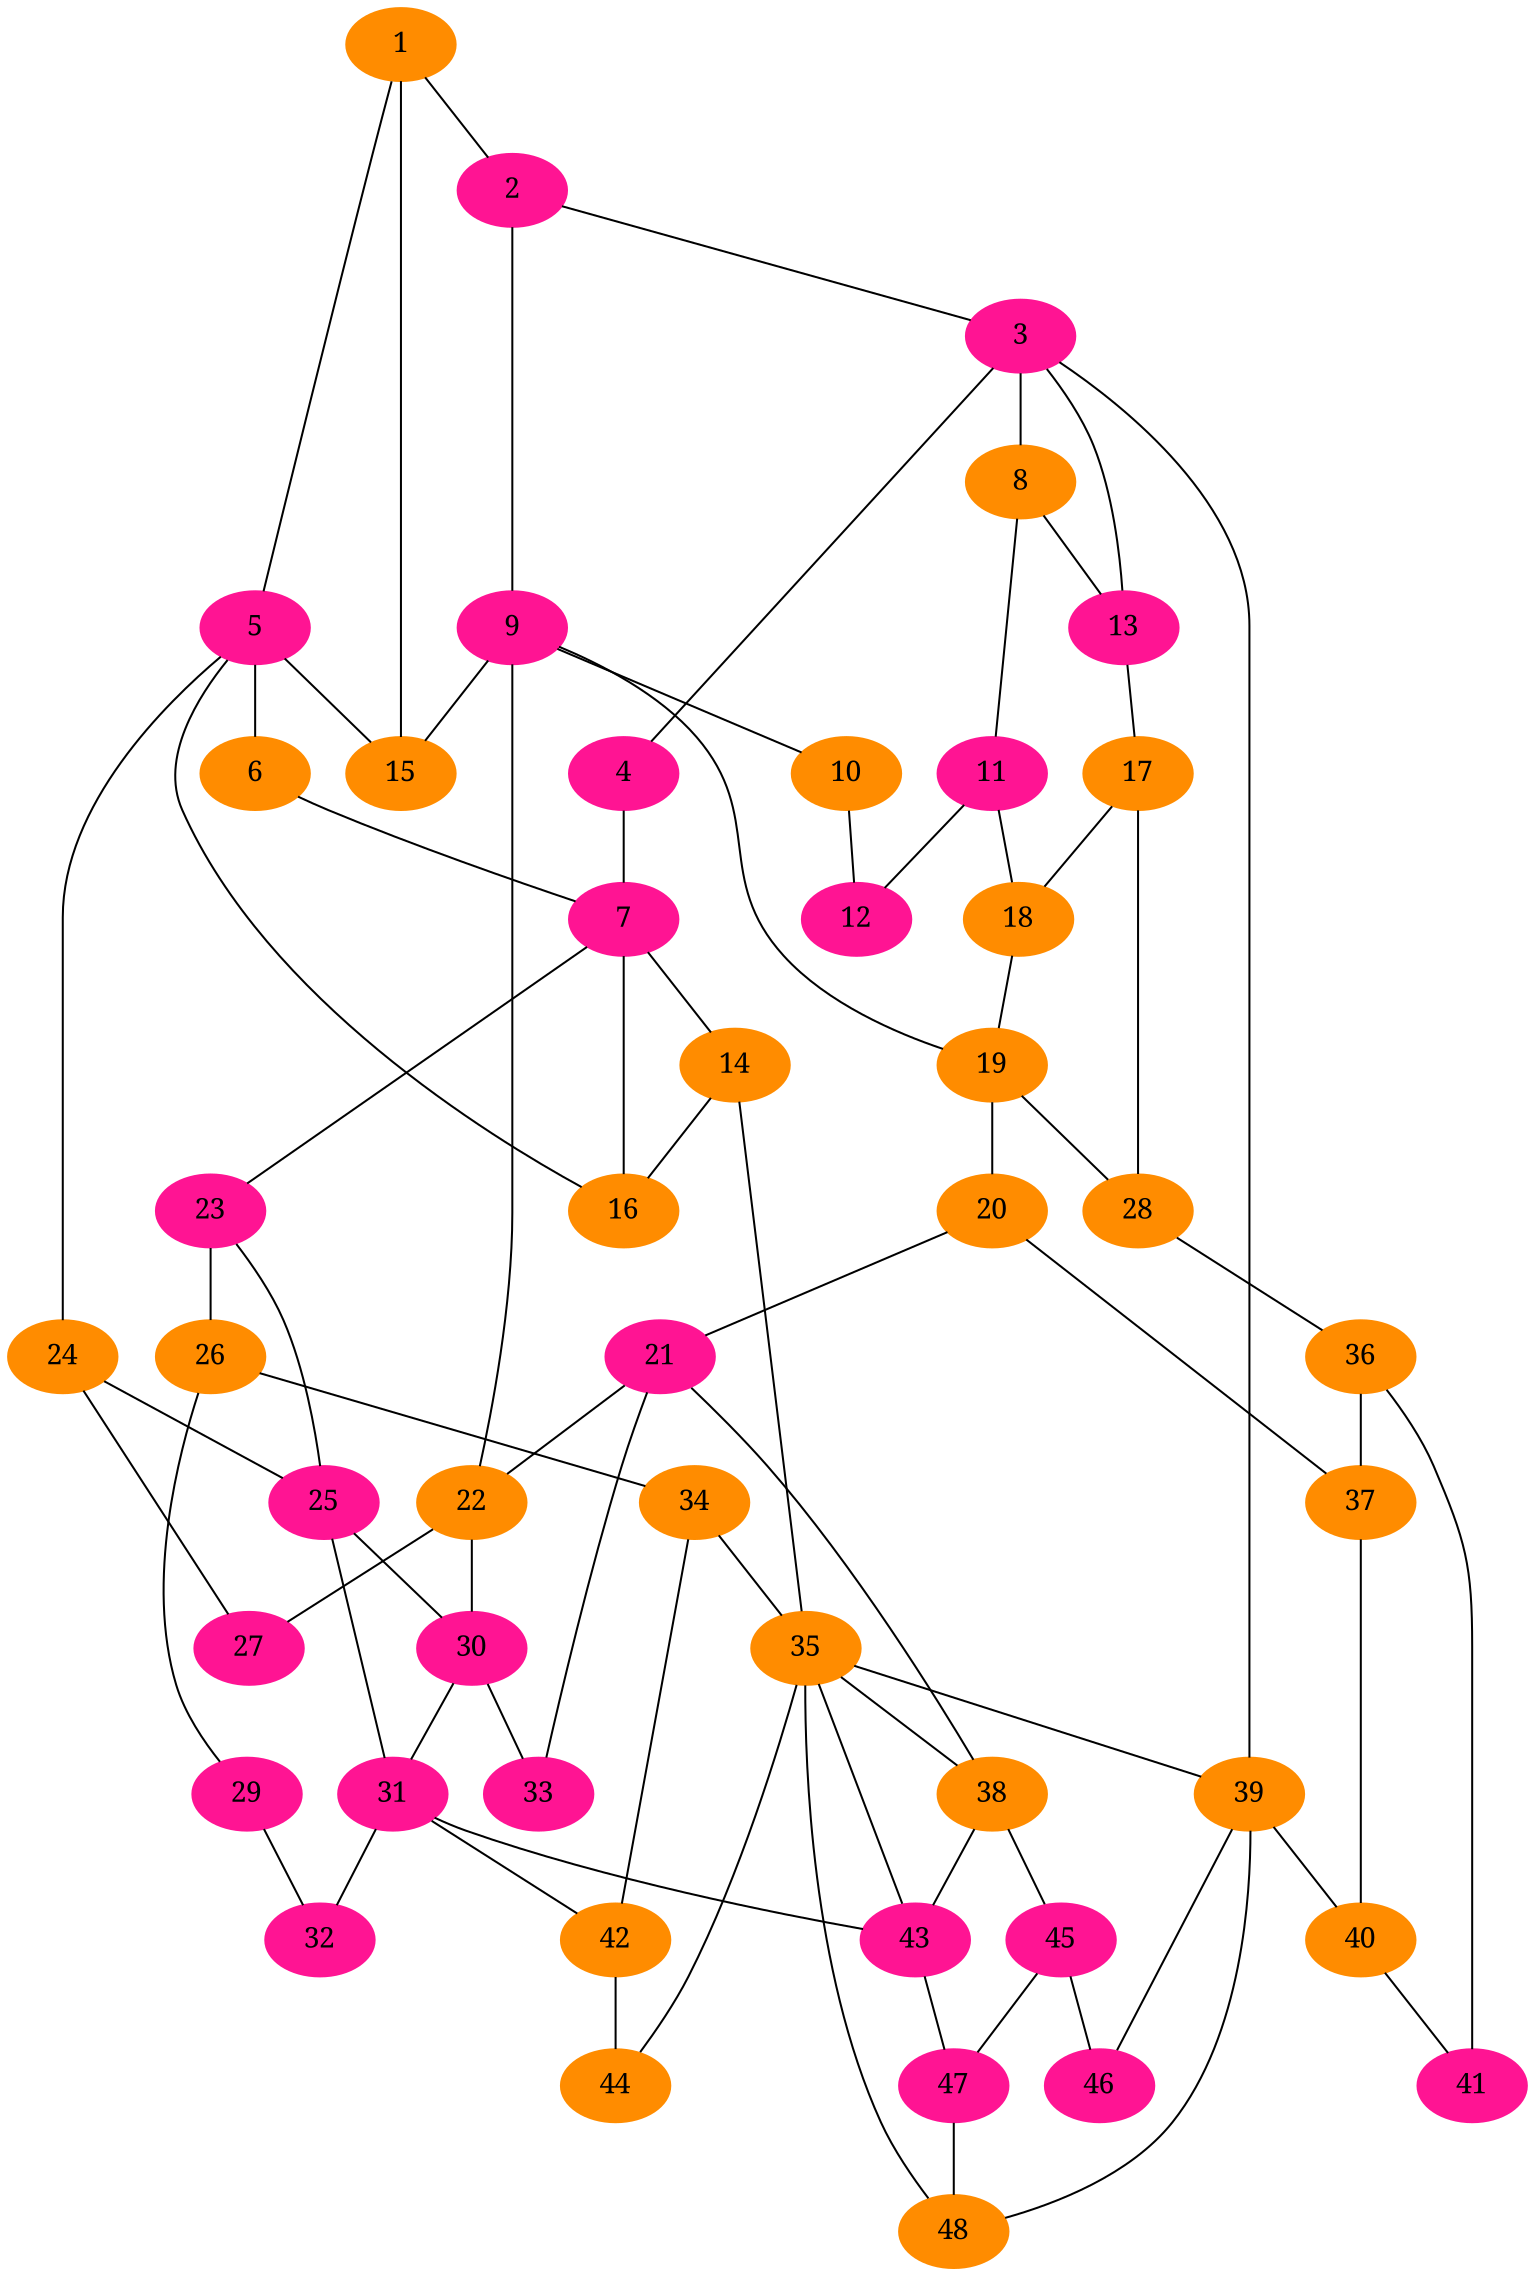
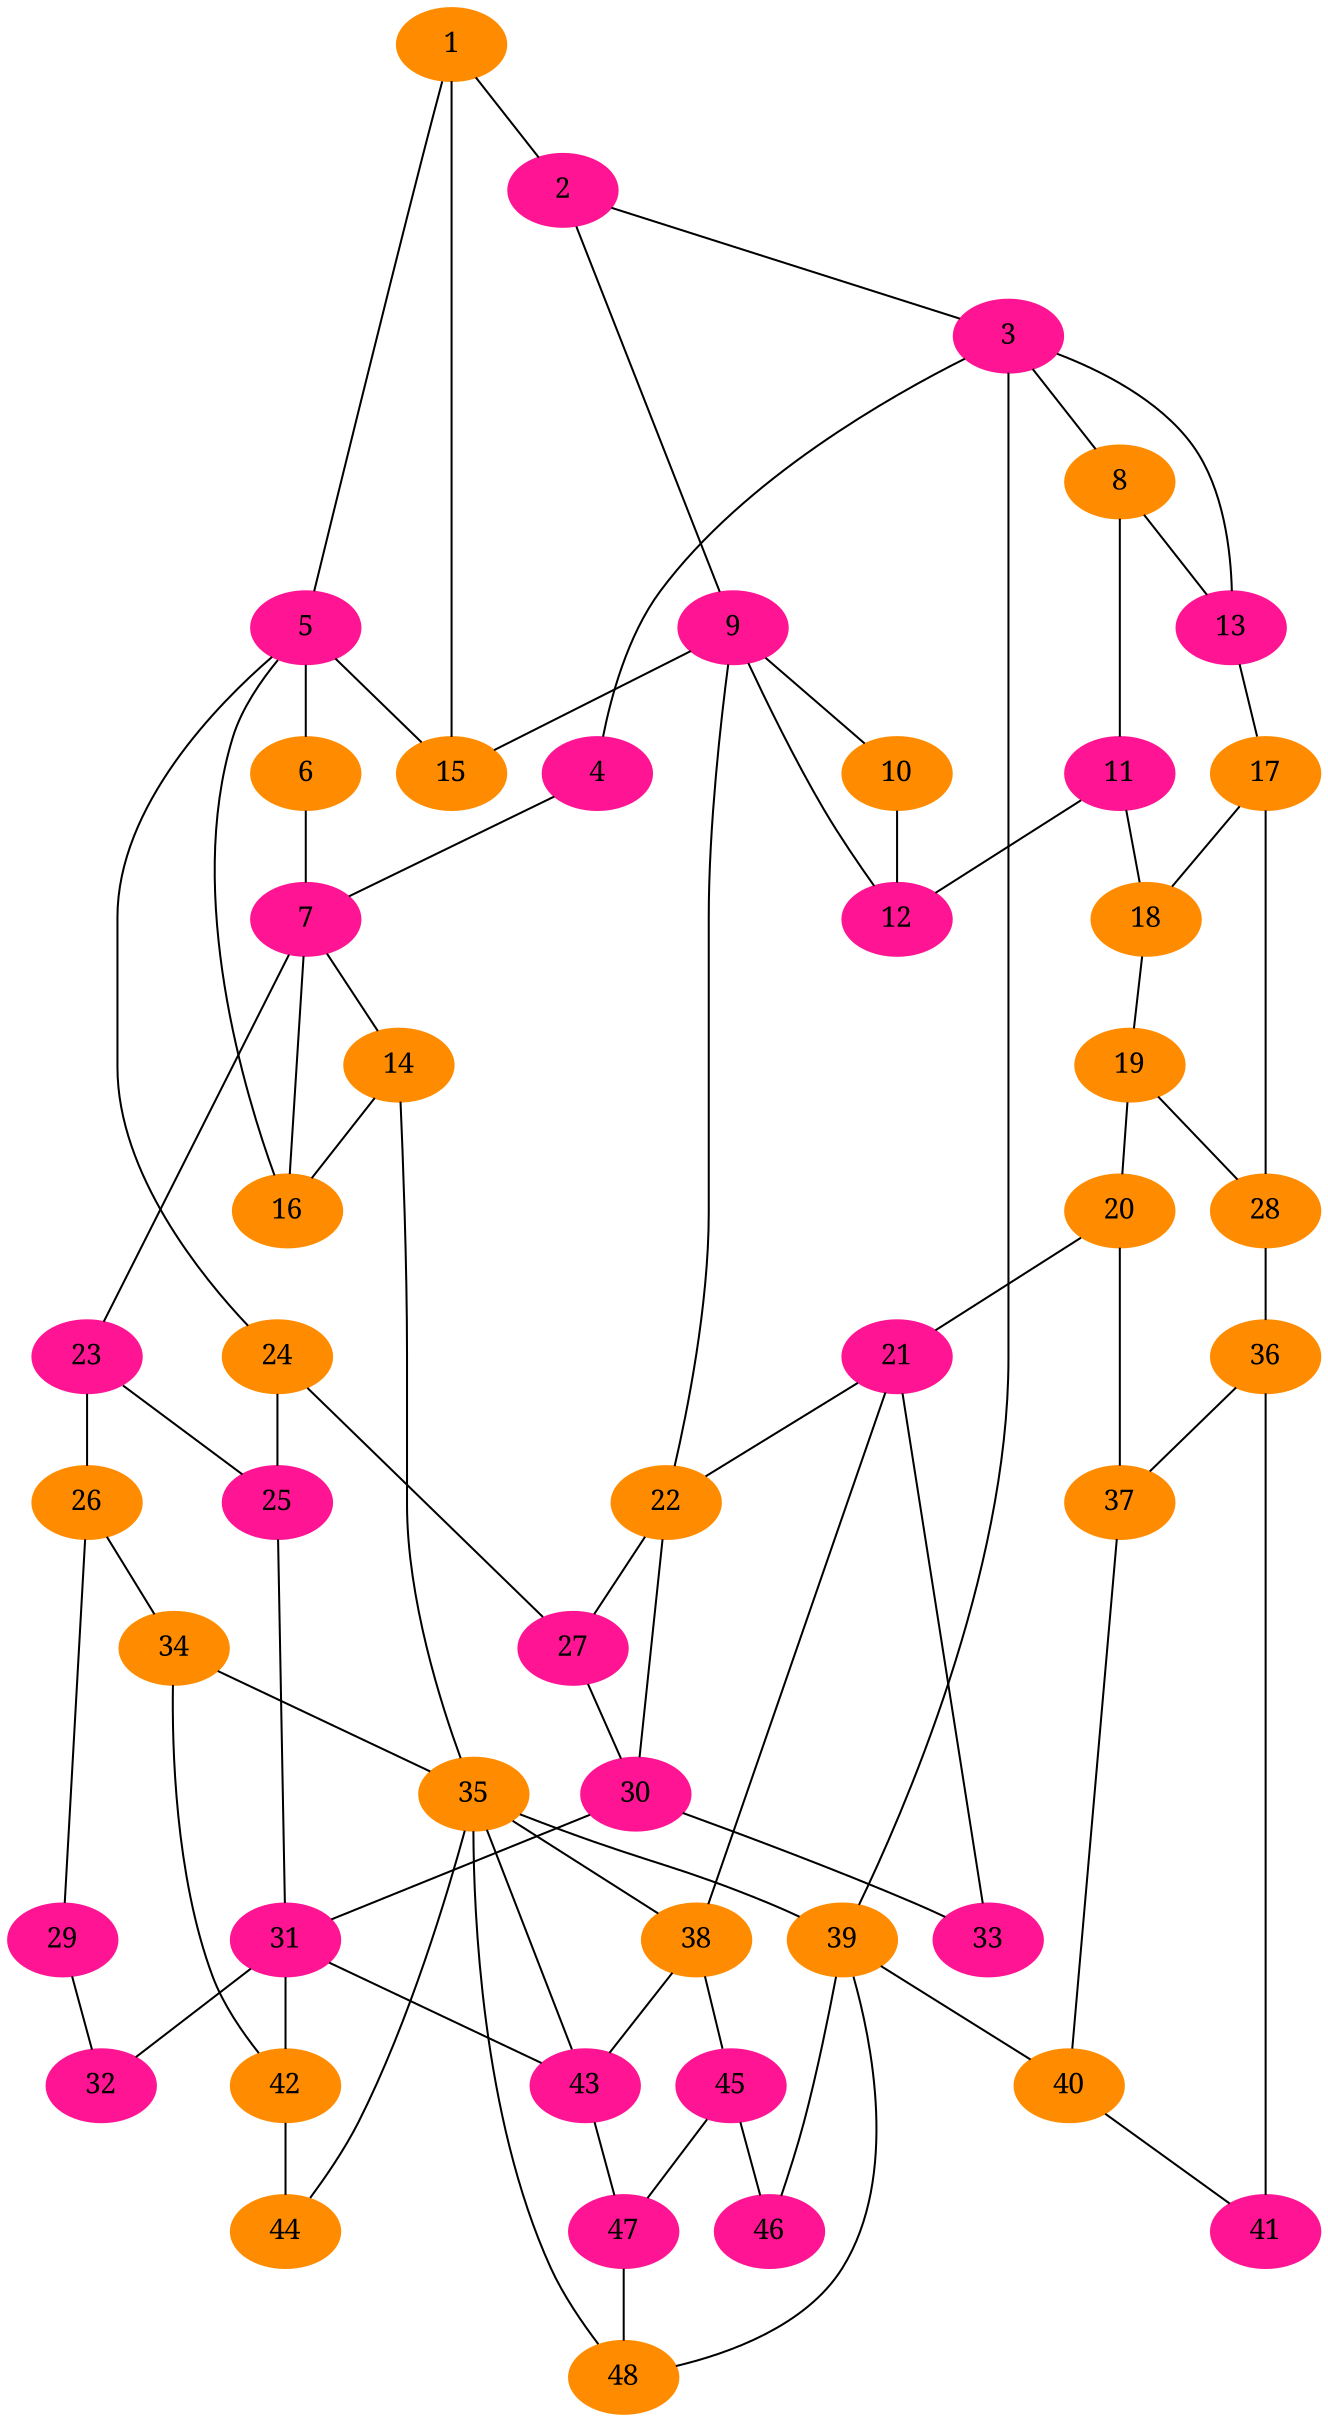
(741, 857) -> (806, 778)
(398, 1575) -> (605, 1721)
